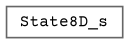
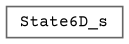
(65, 22) -> (65, 22)
